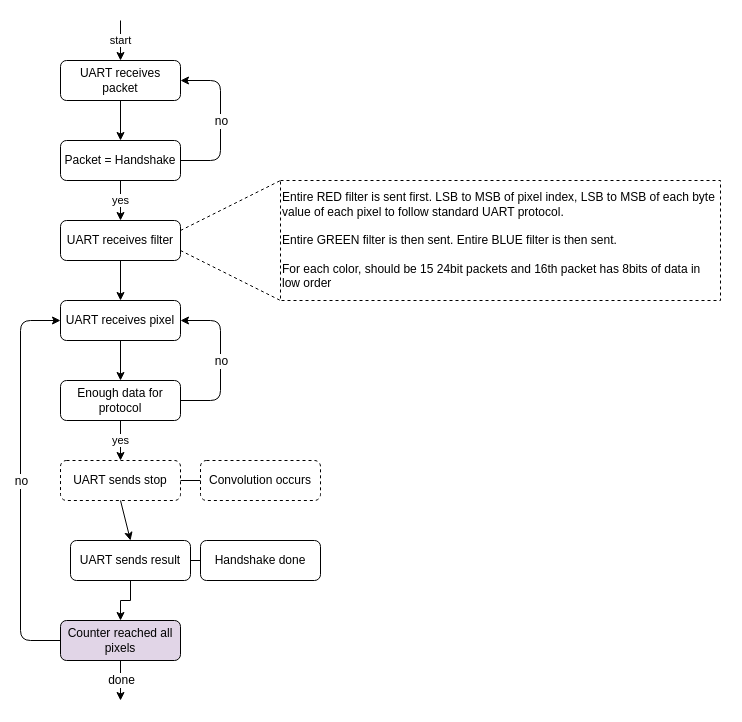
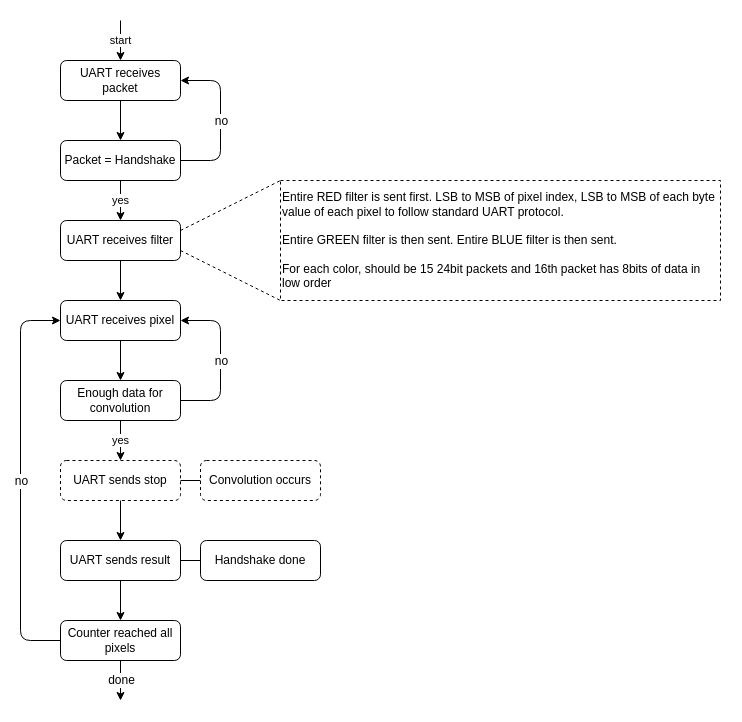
(121, 401) -> (121, 401)
(131, 561) -> (121, 561)
(121, 641) -> (121, 641)
